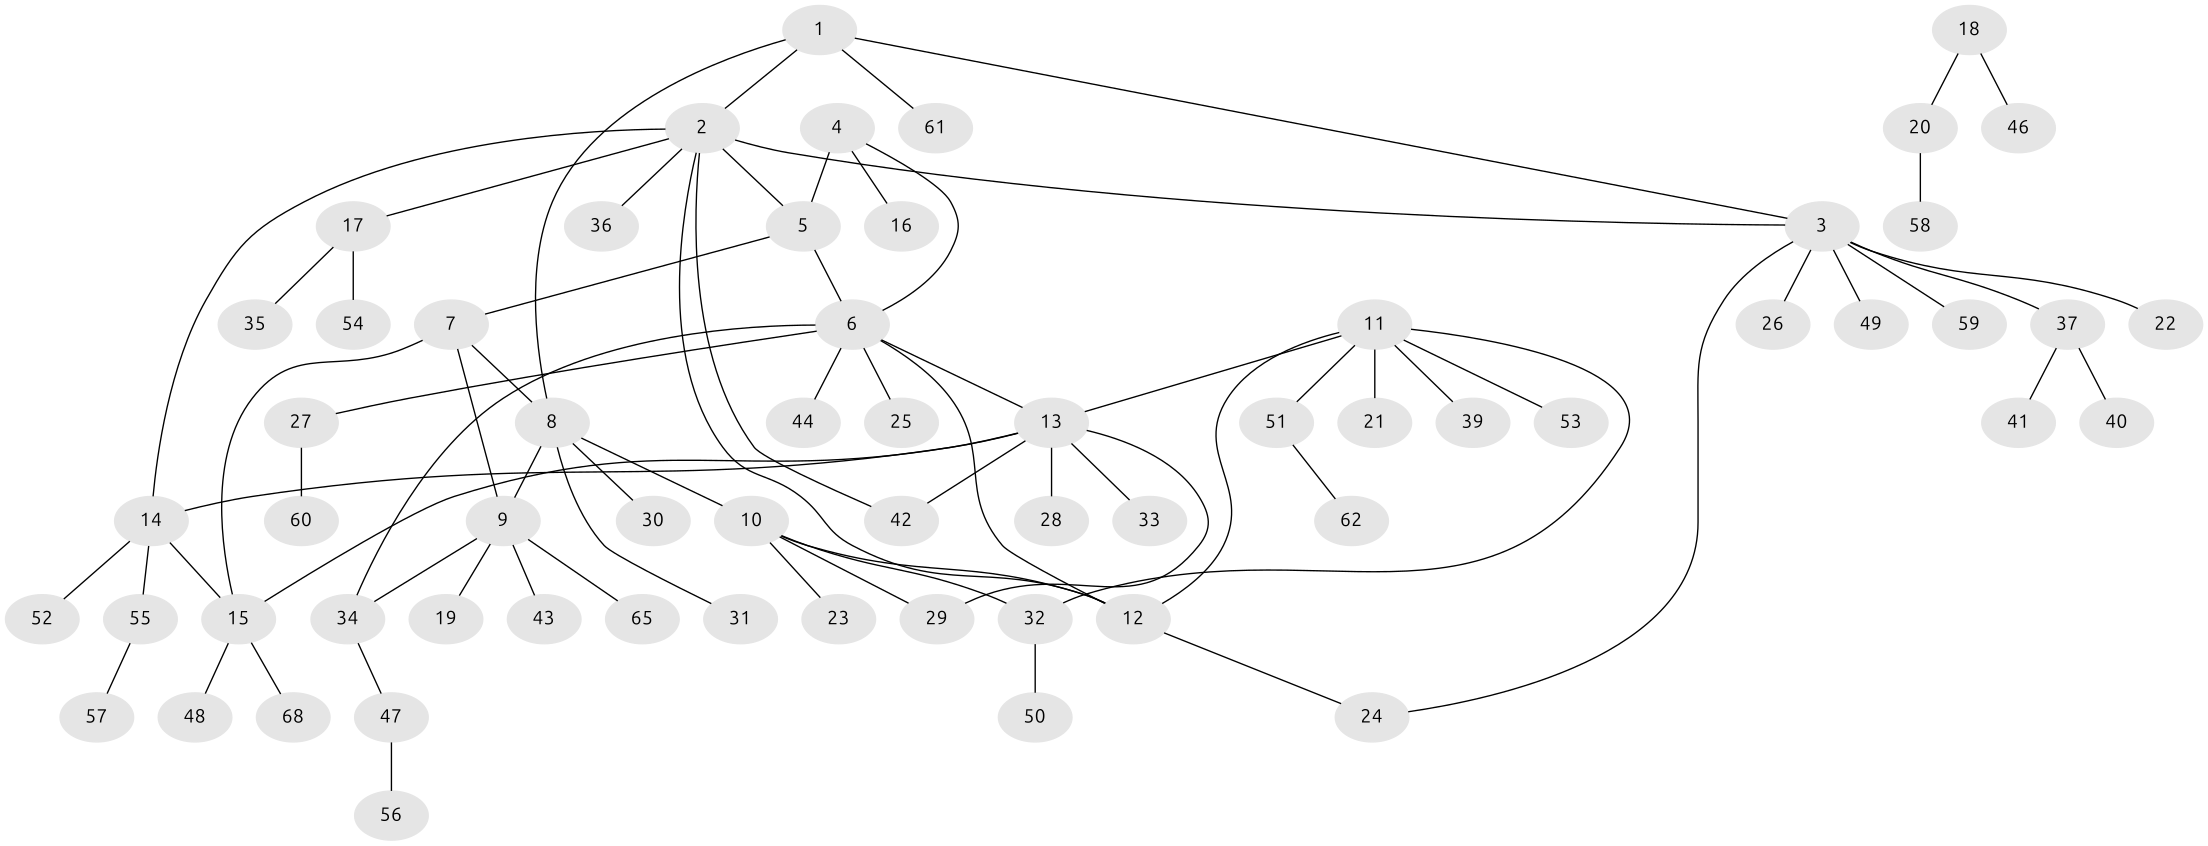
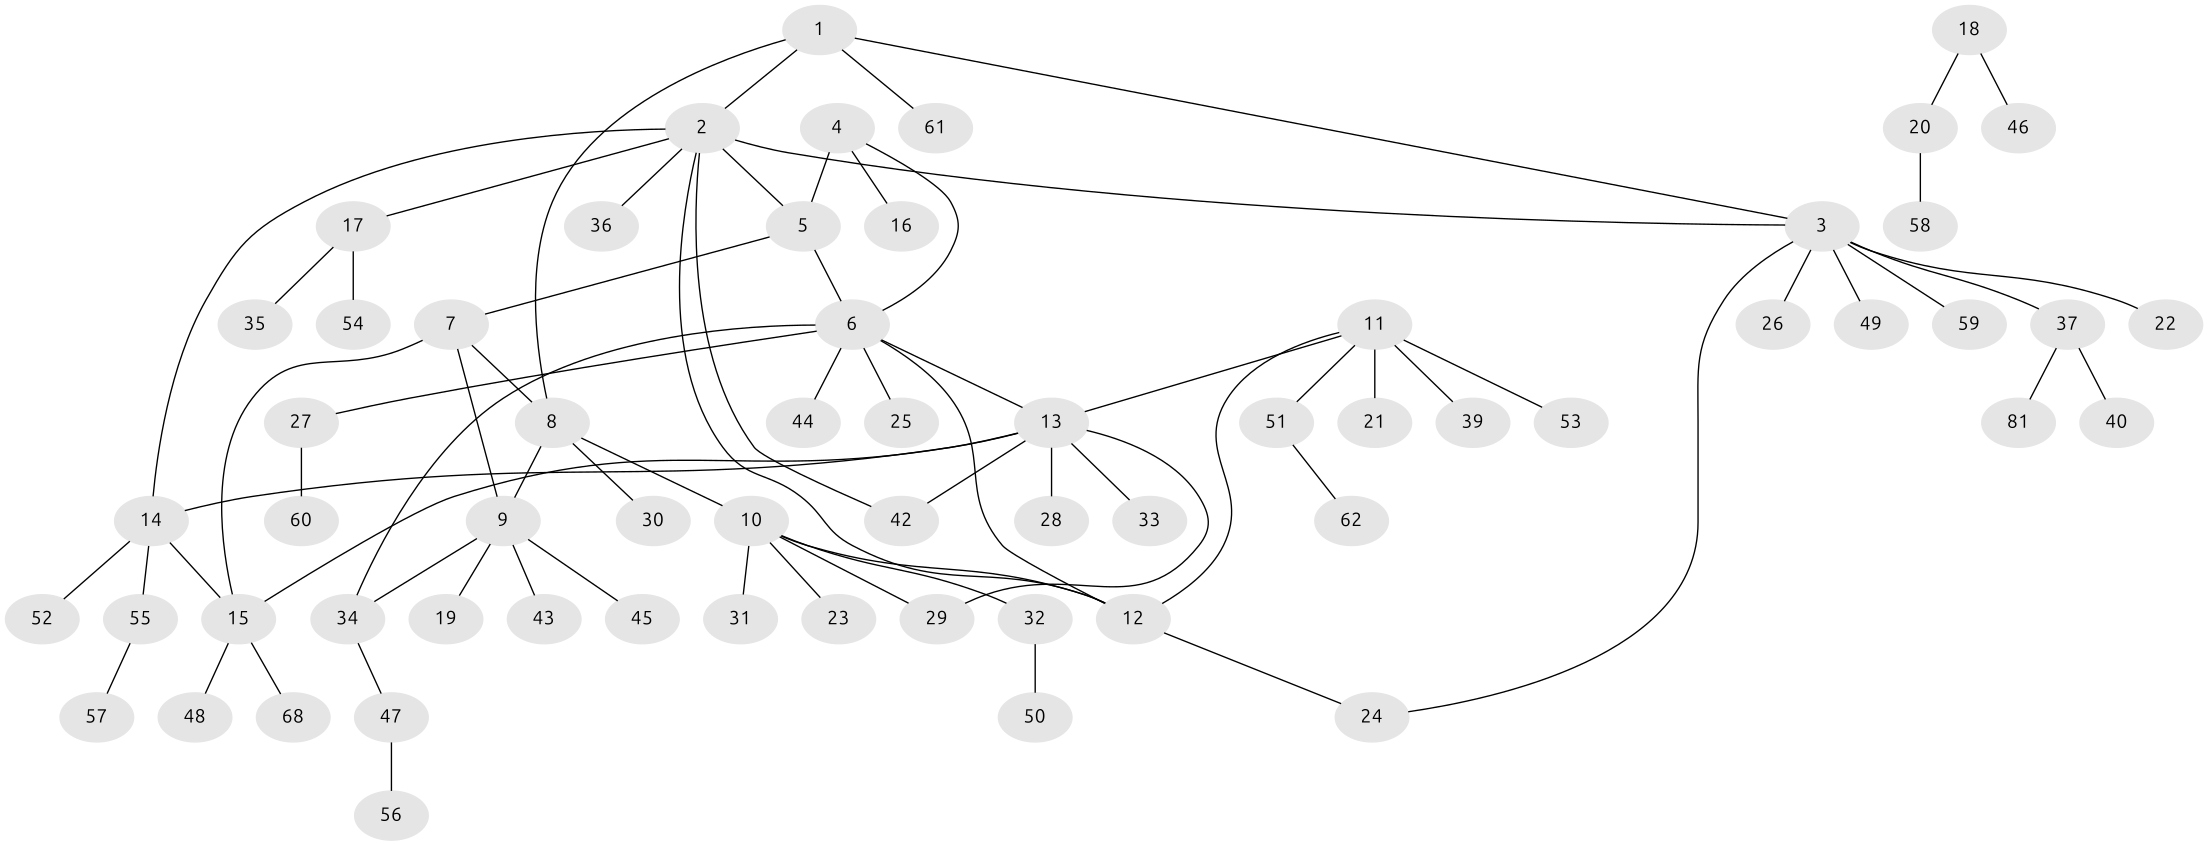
(2019, 423) -> (2019, 423)
(609, 549) -> (746, 570)
(1499, 552) -> none
(642, 619) -> (642, 619)
